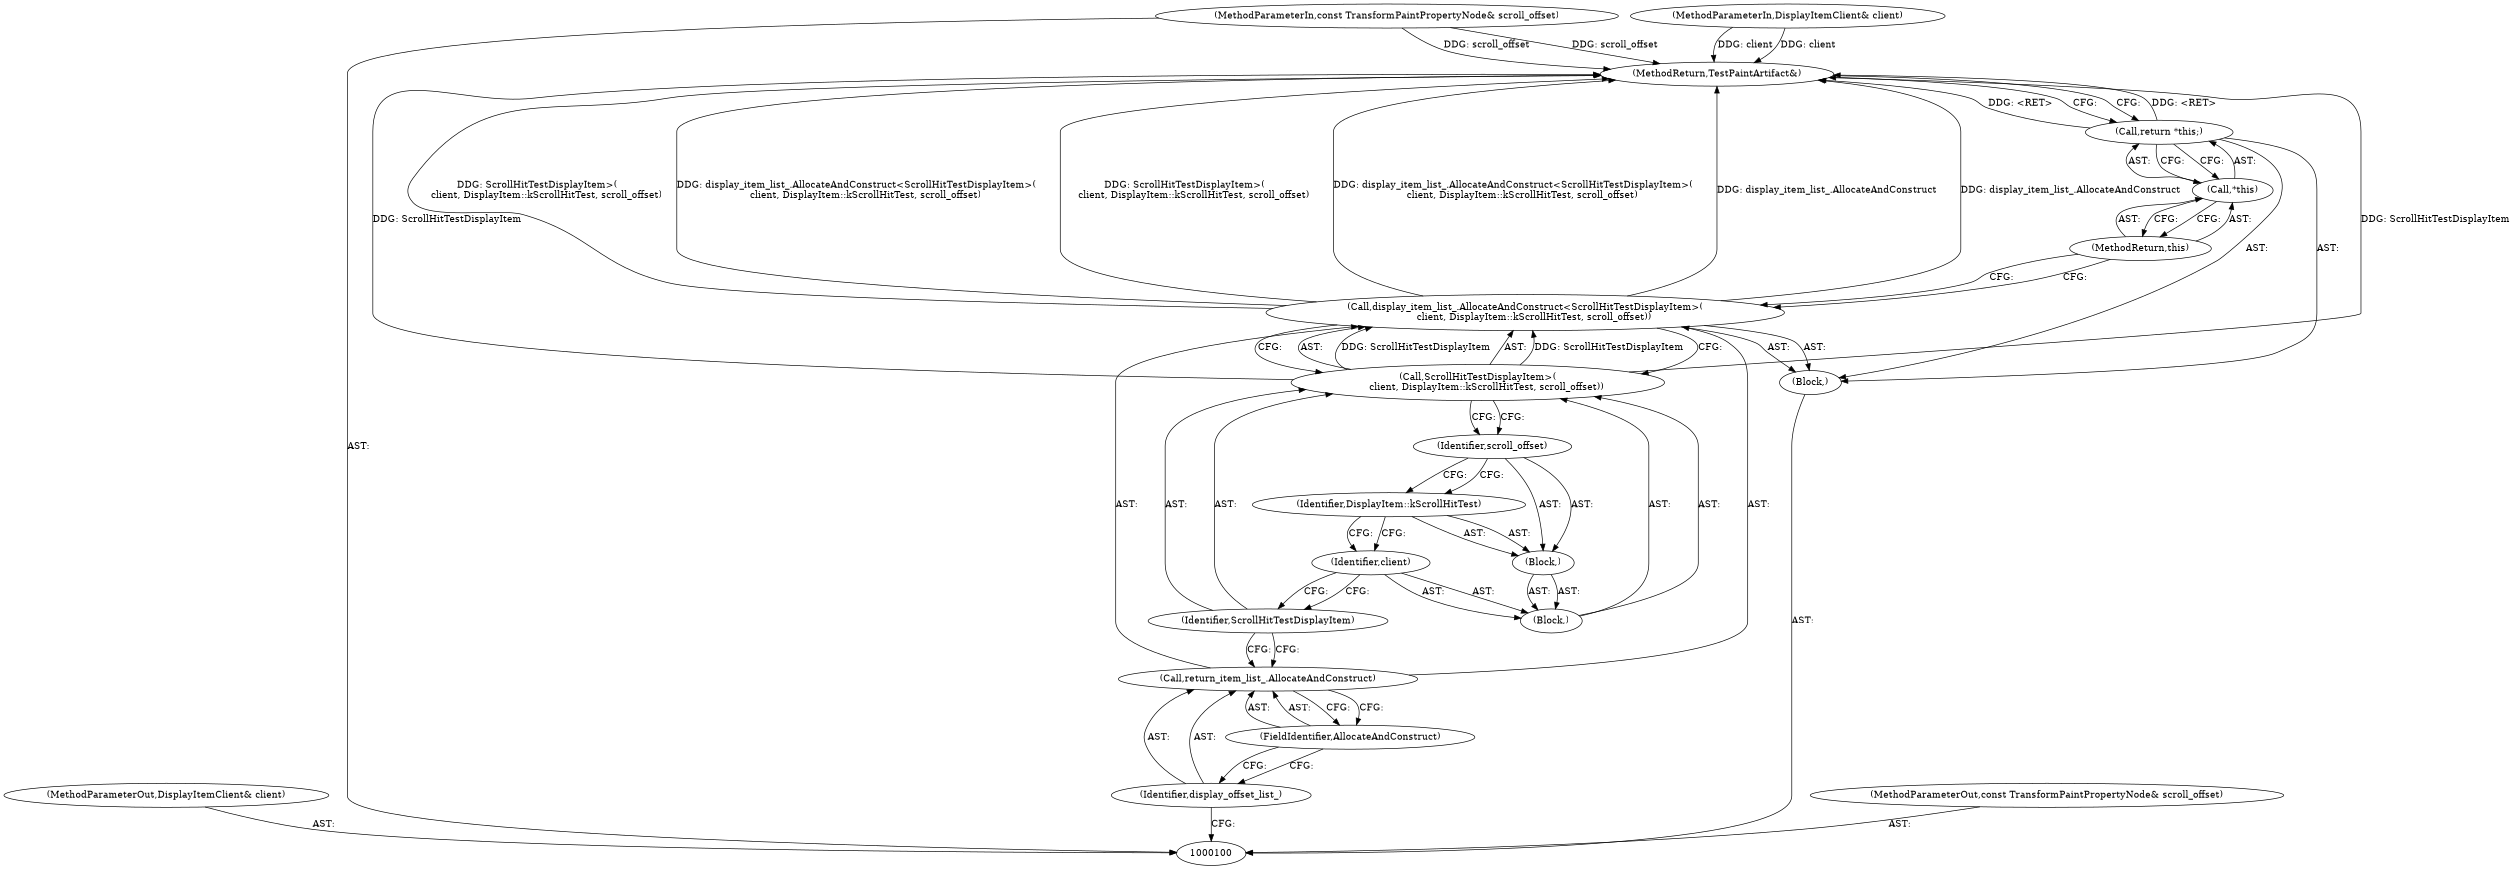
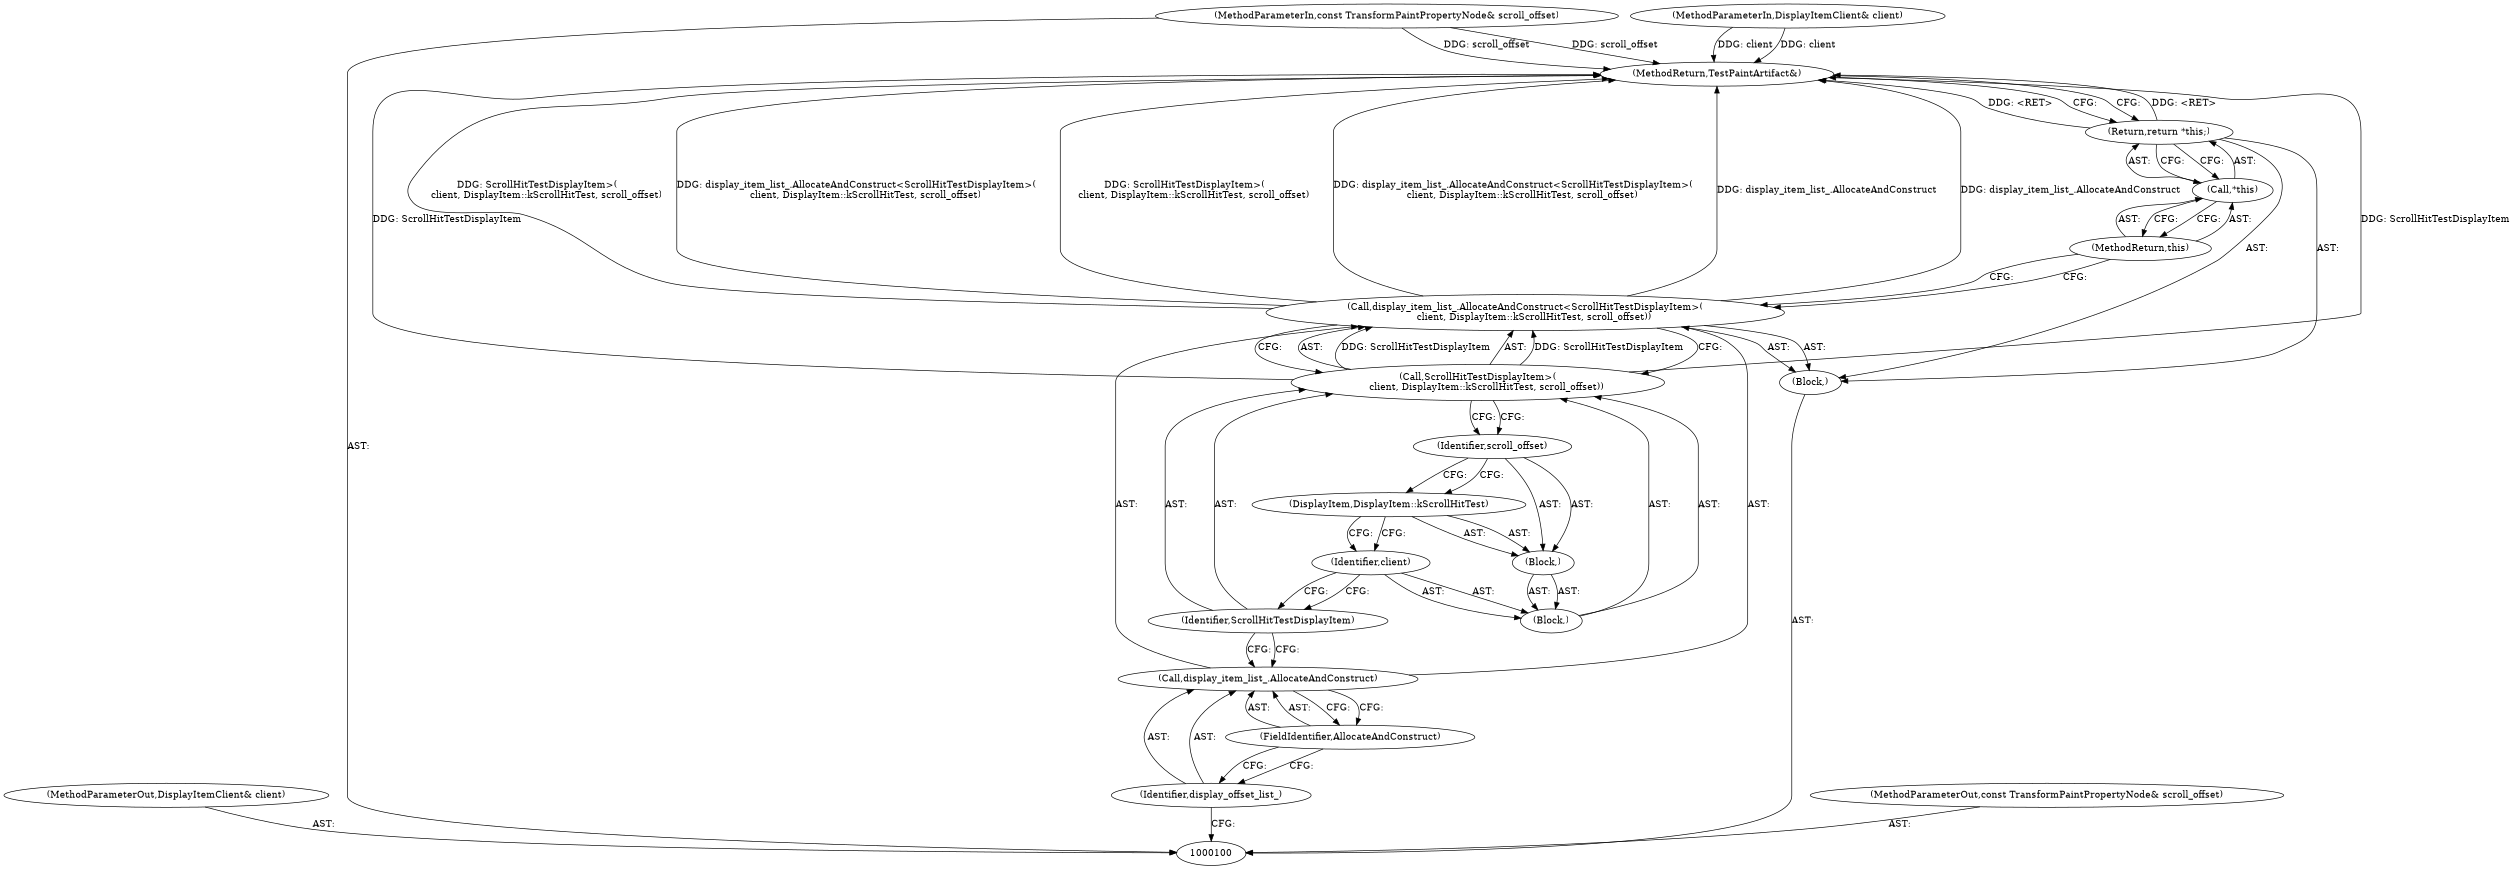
(2159, 132) -> (2159, 132)
(1389, 505) -> (1389, 505)
(1268, 679) -> (1268, 679)
